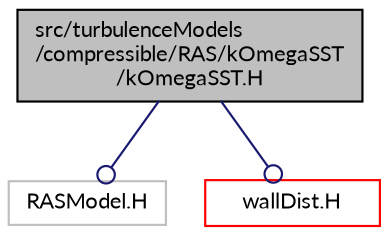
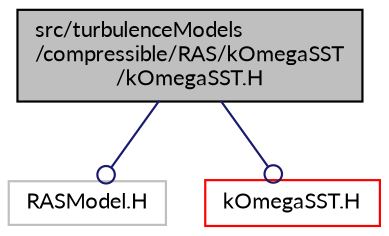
(293, 203) -> (293, 203)
